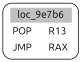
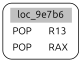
(40, 47) -> (40, 47)
